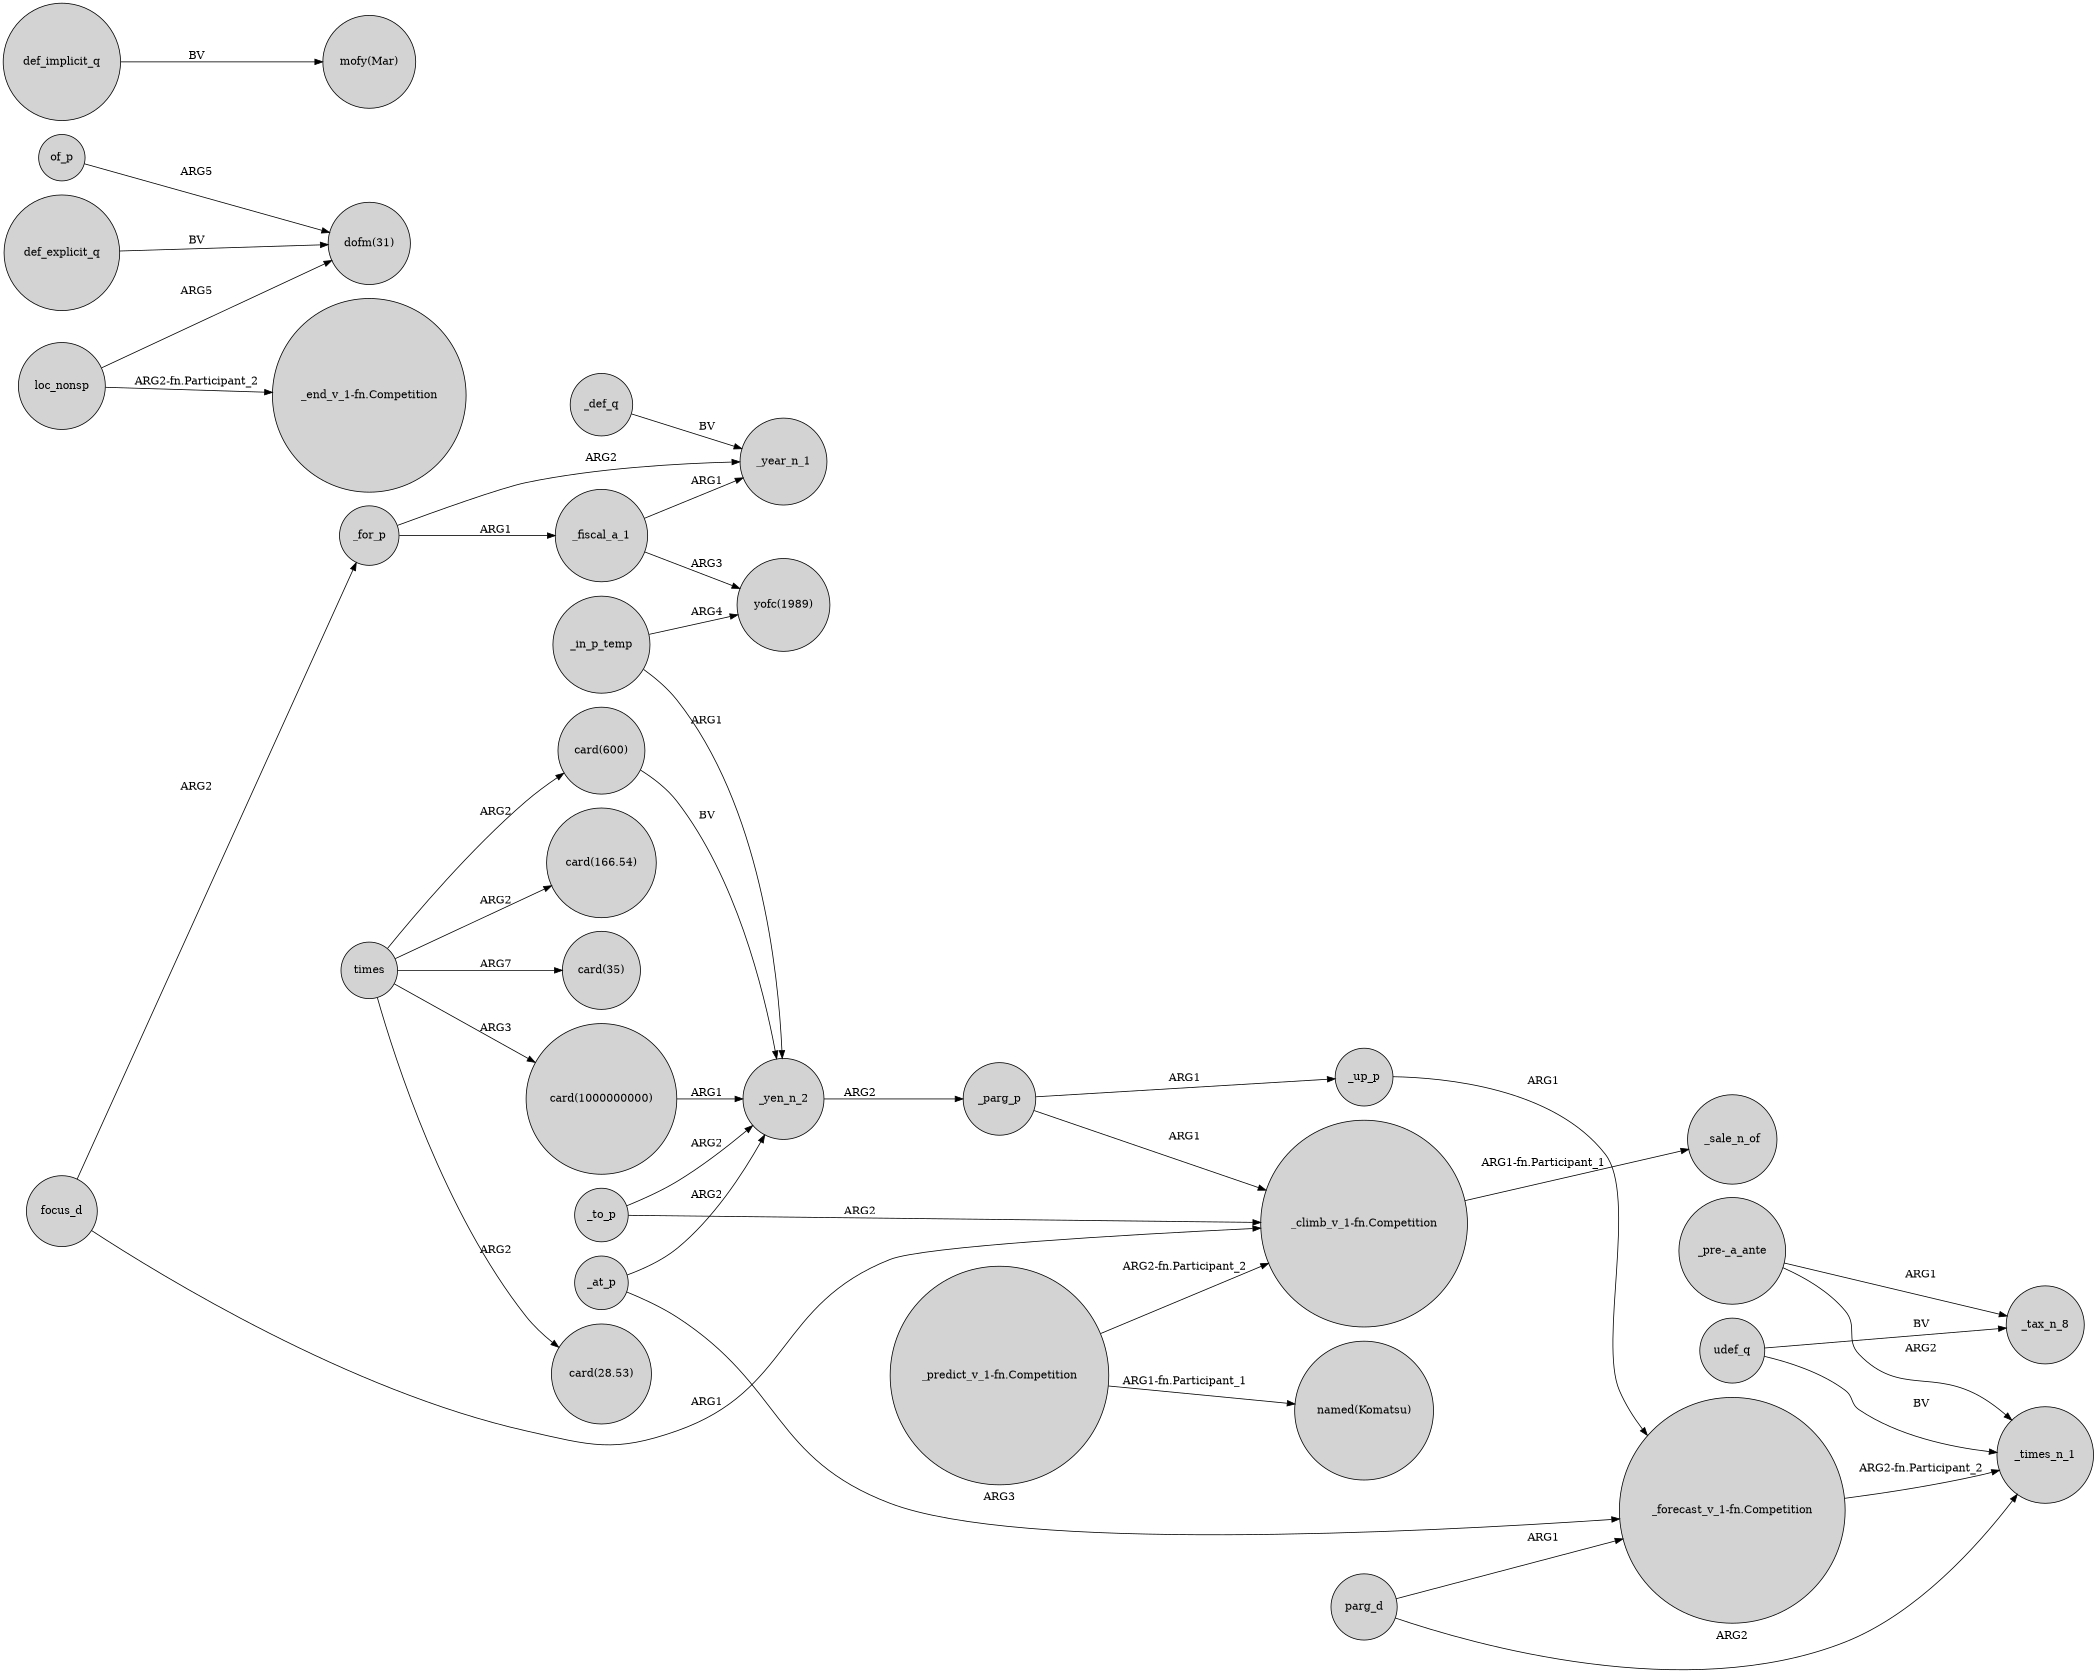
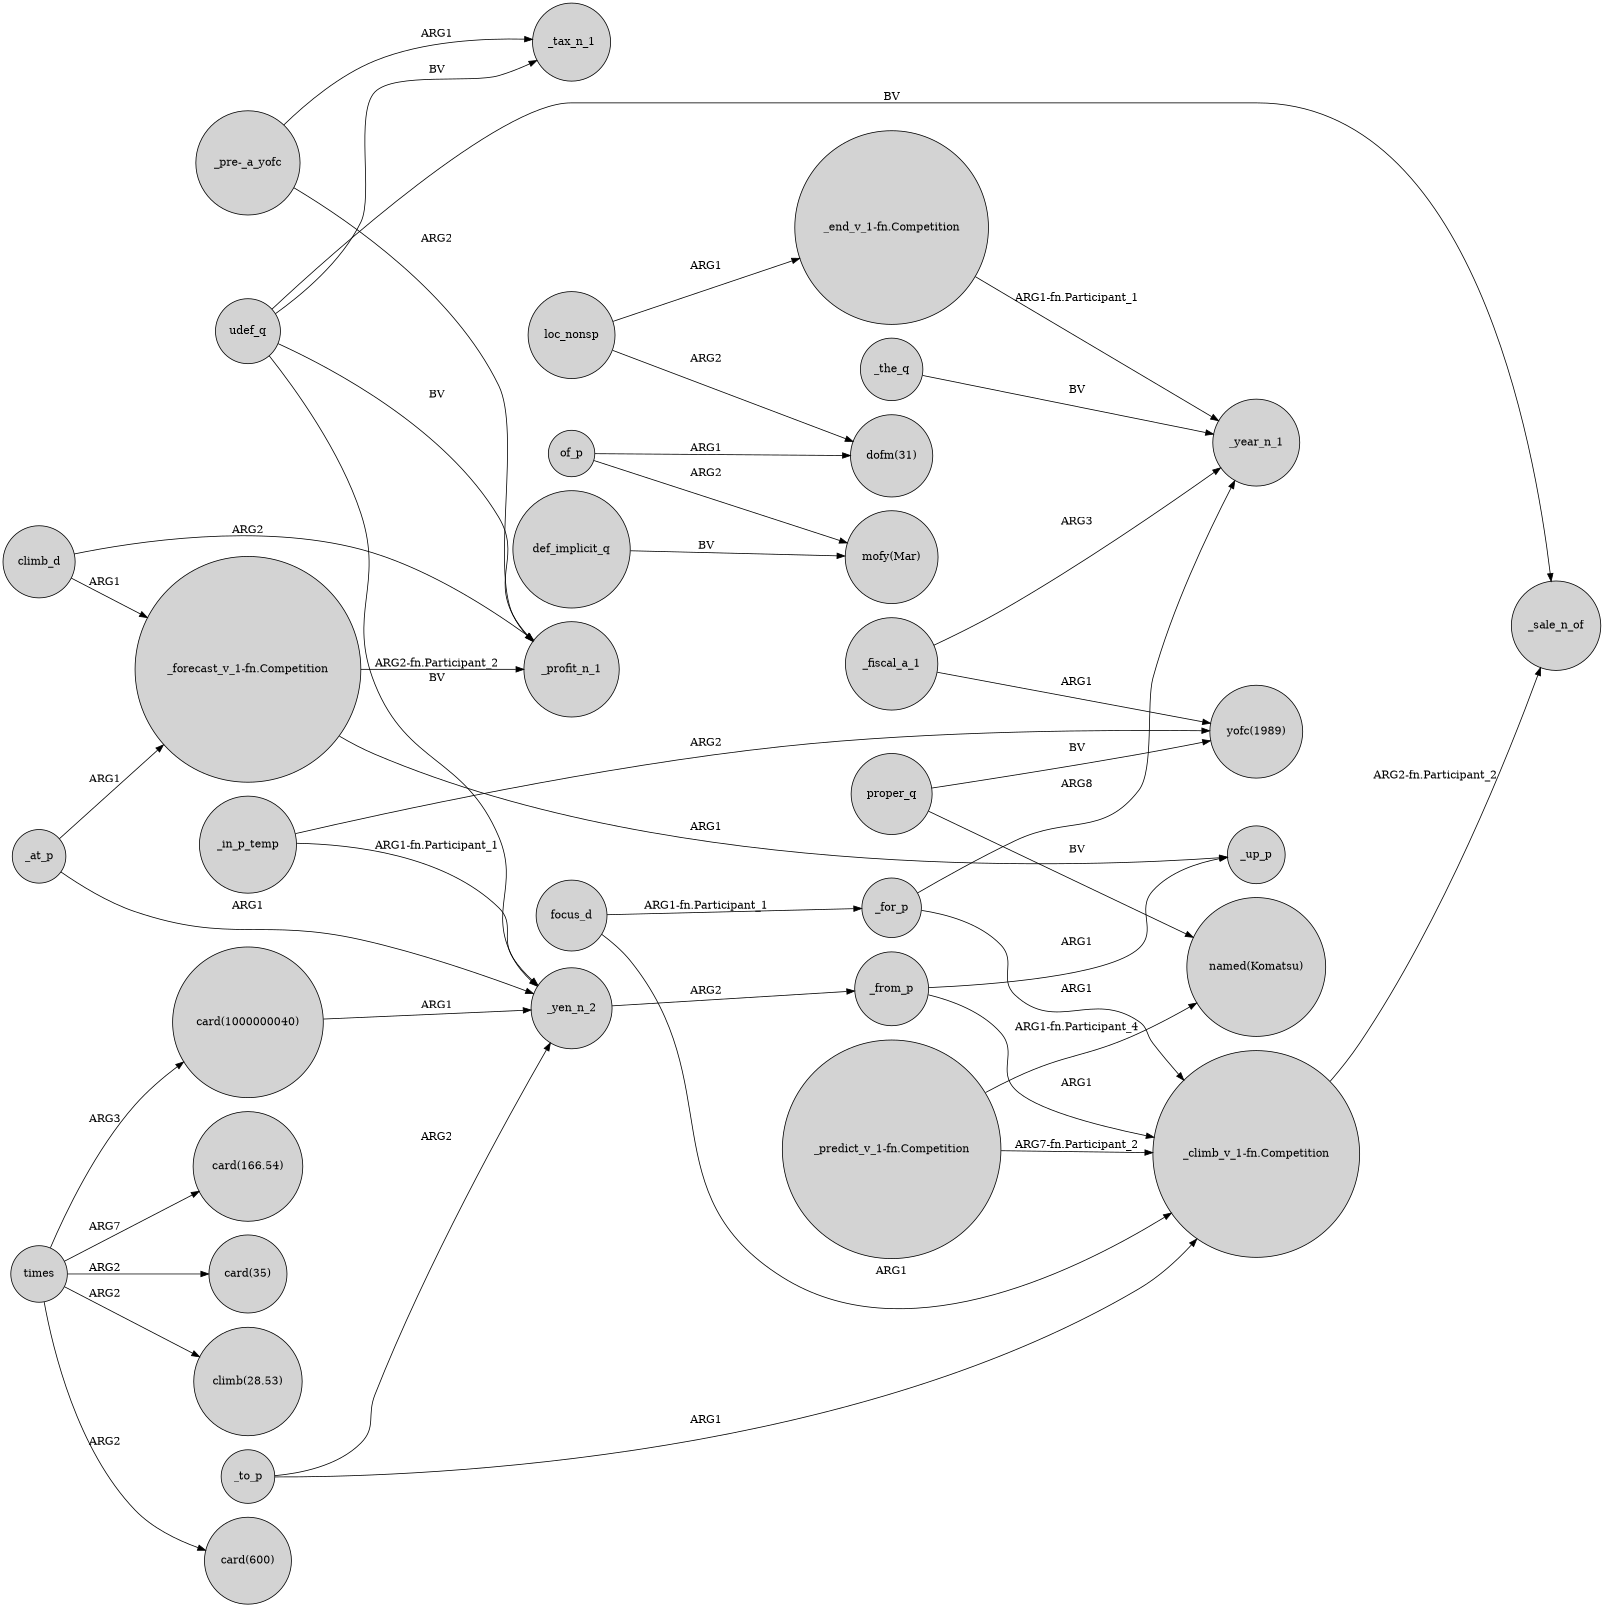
none -> (1031, 103)
(197, 172) -> (706, 448)
(62, 253) -> none
(197, 291) -> (706, 359)
none -> (1093, 347)
(197, 382) -> (706, 266)
(601, 405) -> (892, 369)
(601, 458) -> (1077, 784)
(707, 481) -> (1077, 522)
none -> (717, 500)
(473, 536) -> (1039, 1009)
(707, 564) -> (1077, 682)
(707, 612) -> (706, 743)
(707, 721) -> (437, 846)
(197, 787) -> (706, 906)
none -> (892, 794)
(731, 898) -> (374, 682)
(496, 901) -> (105, 1227)
(496, 964) -> (105, 1268)
(601, 1099) -> (248, 1022)
(999, 1099) -> (892, 989)
(1543, 1163) -> (1436, 776)
(1615, 1178) -> (771, 849)
(707, 1195) -> (248, 906)
(860, 1211) -> (706, 1420)
(1732, 1251) -> (248, 163)
(1185, 1267) -> (1077, 1145)
(2045, 1325) -> (572, 42)
(601, 1374) -> (248, 1381)
(1185, 1381) -> (1077, 1027)
(2045, 1455) -> (572, 669)
(999, 1497) -> (105, 780)
(1364, 1607) -> (39, 562)
